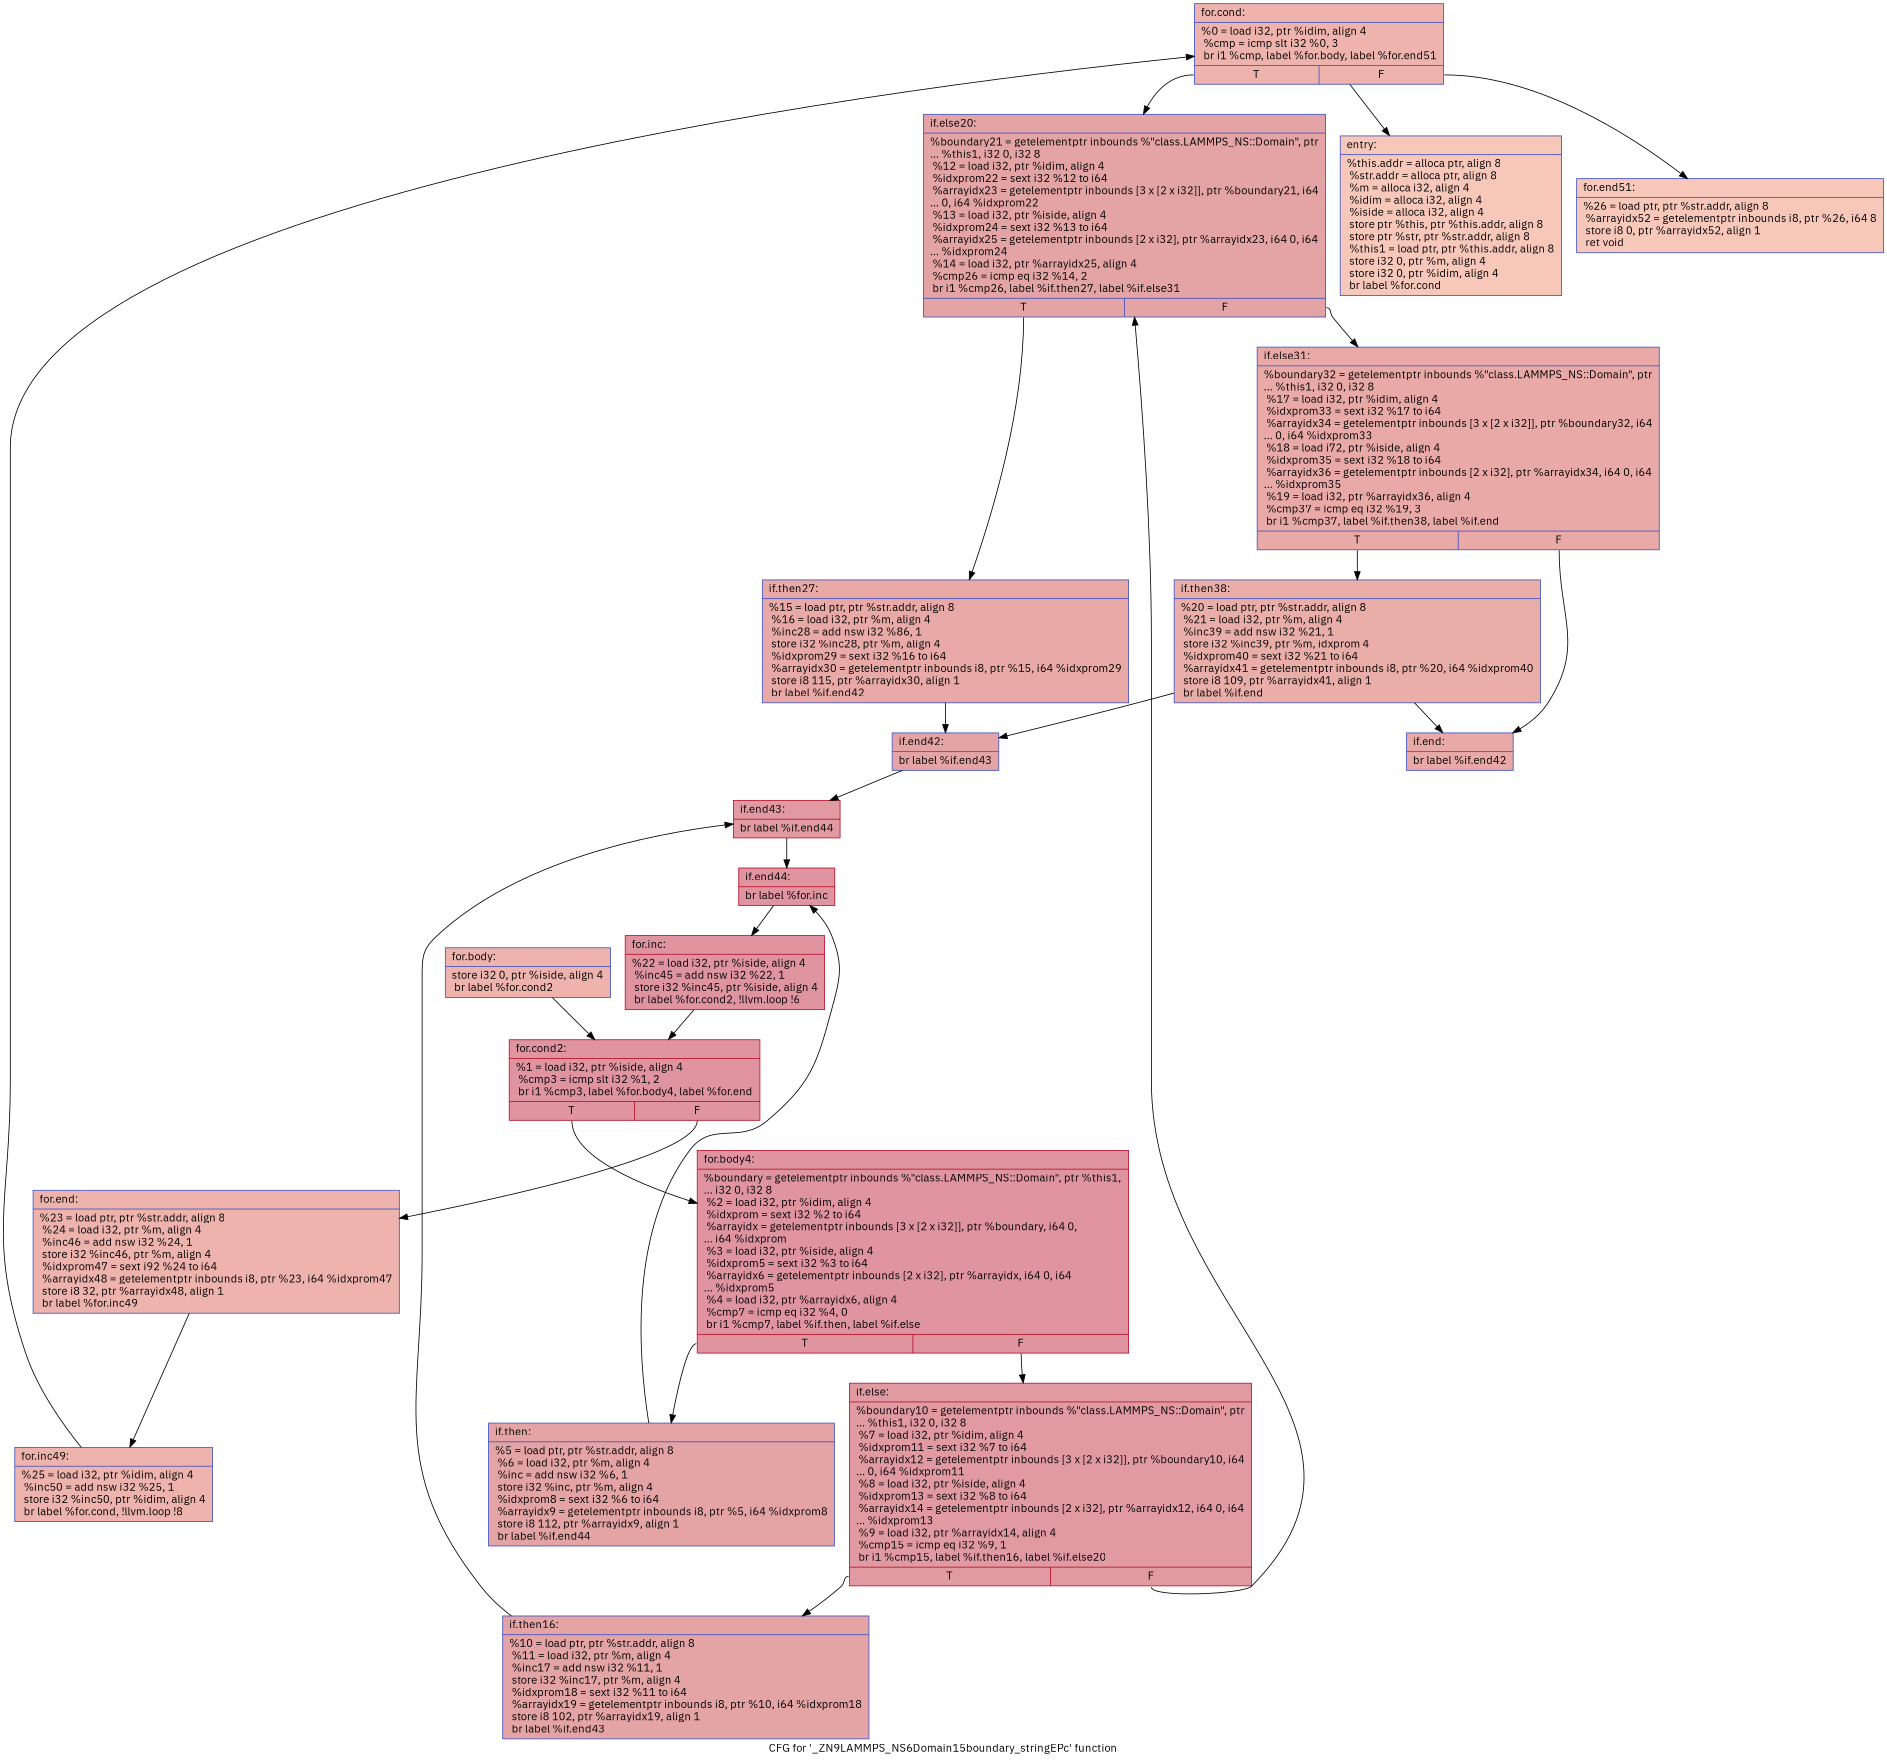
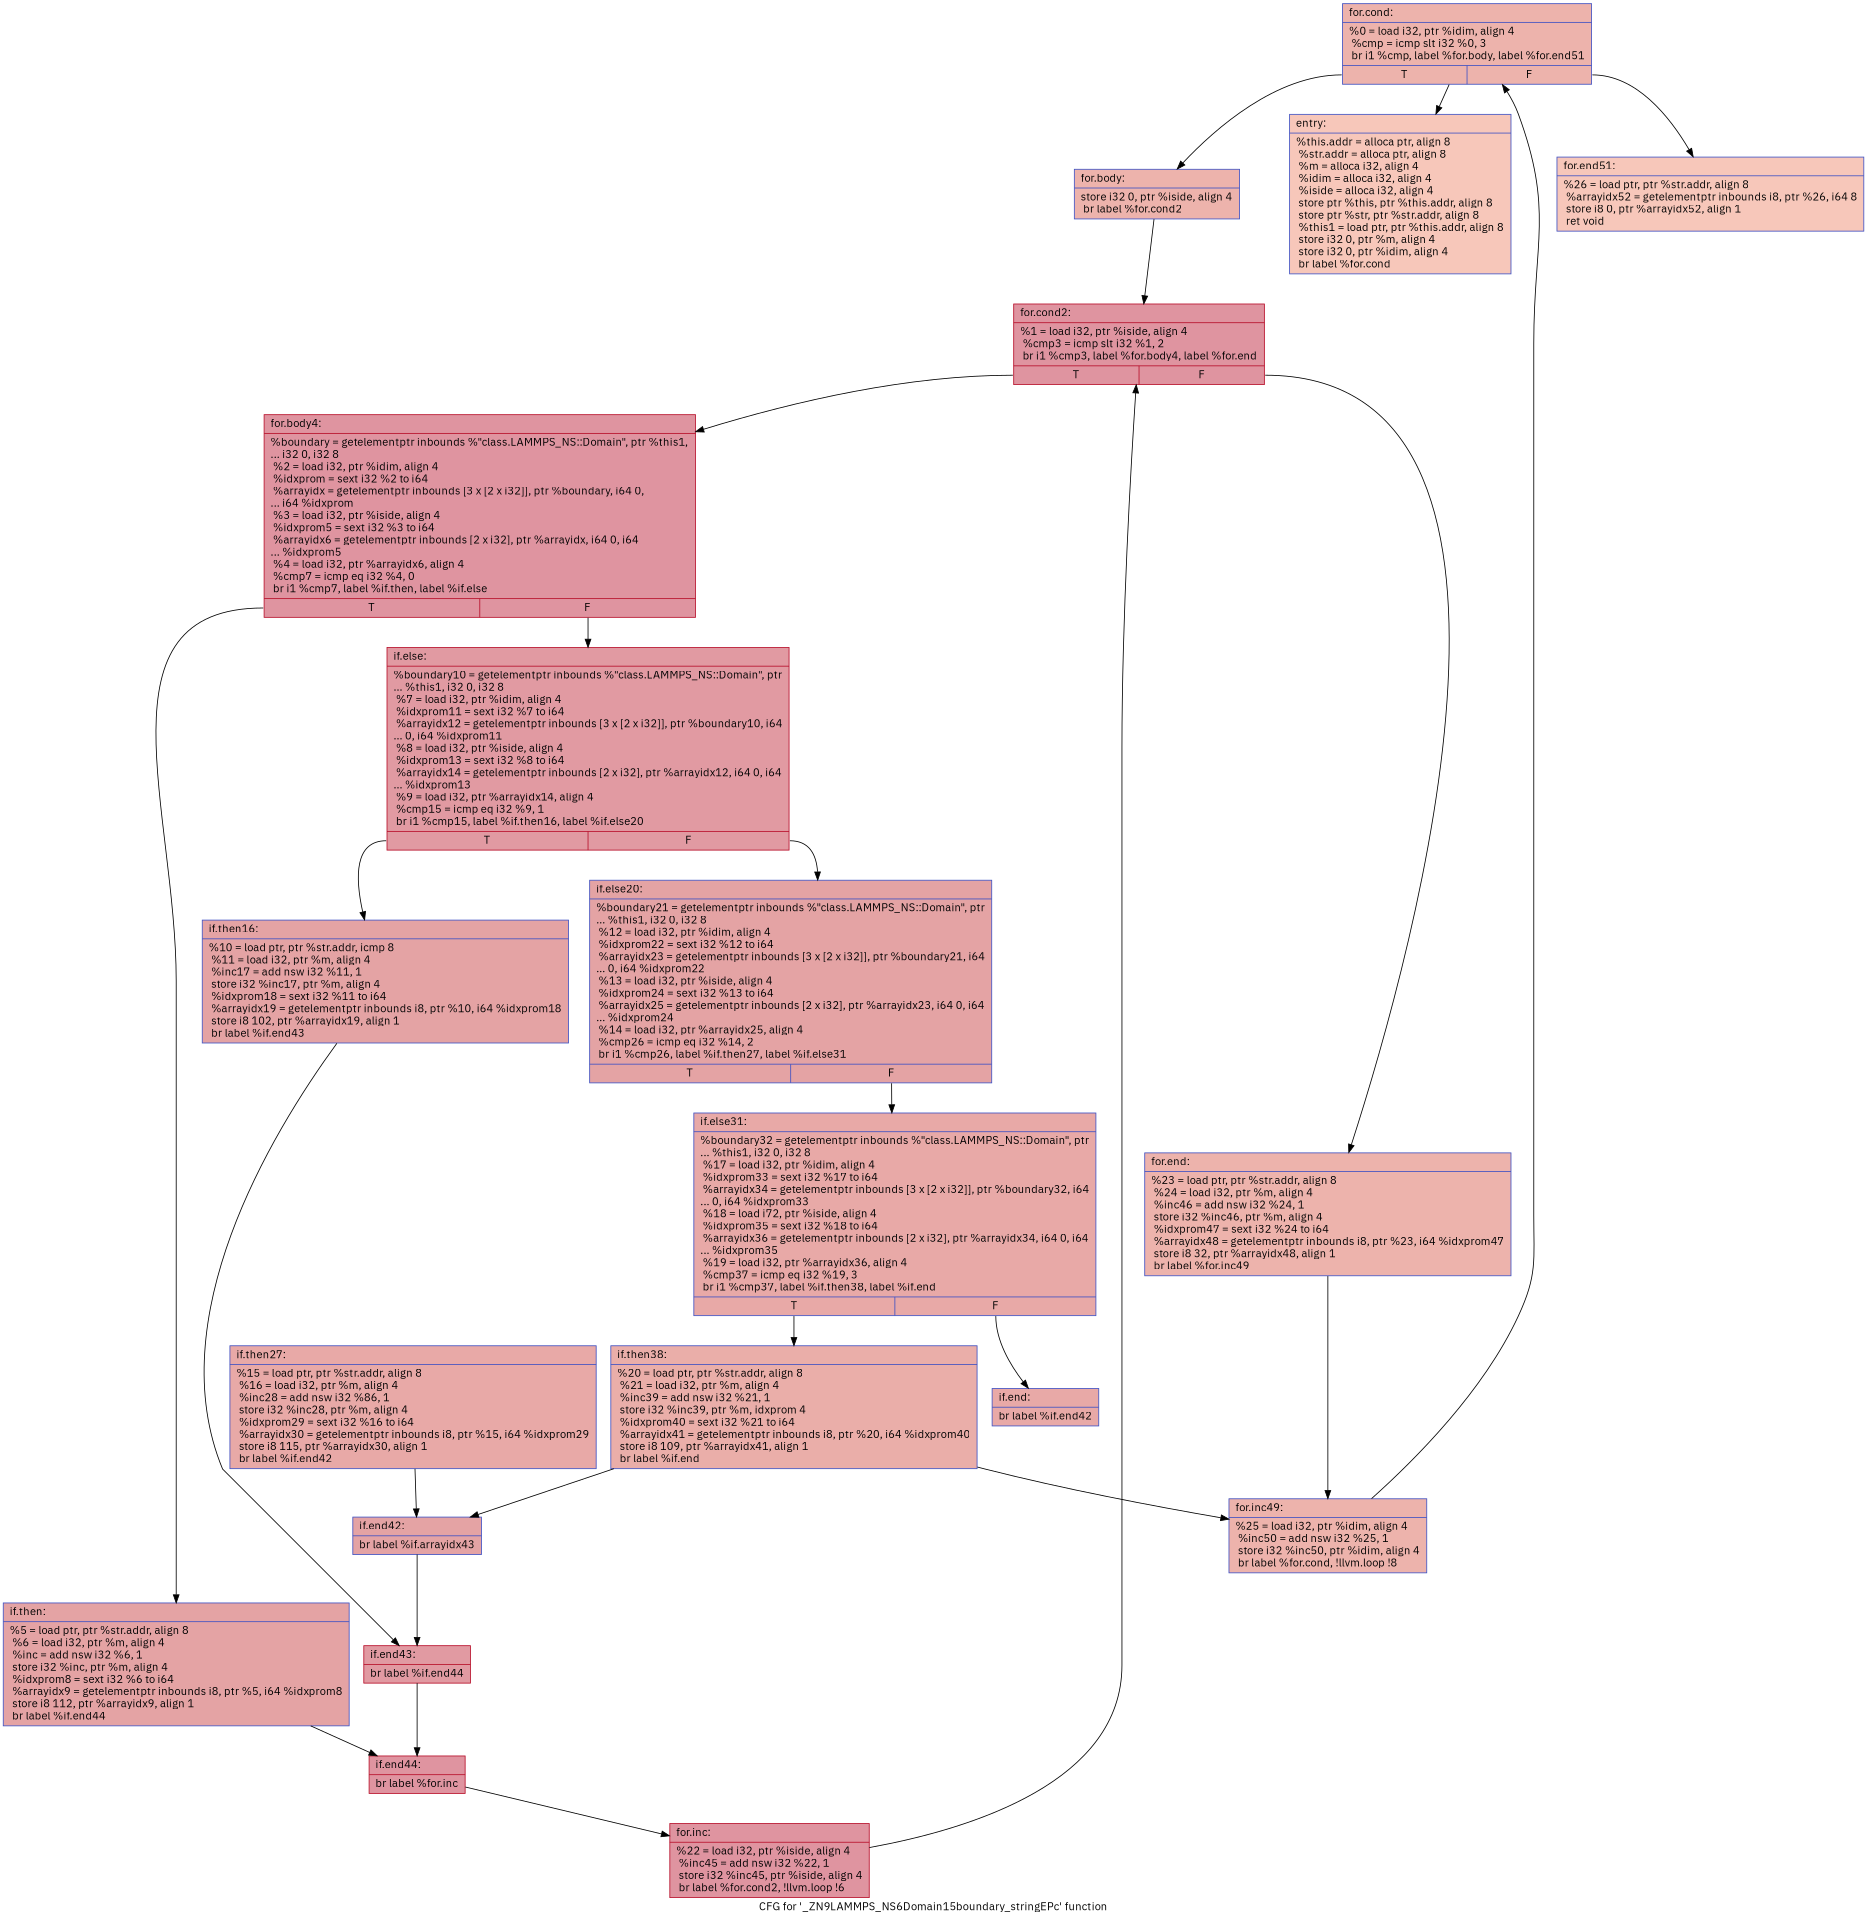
(1166, 84) -> (1254, 103)
(1008, 447) -> none
(1426, 715) -> (1099, 1495)
(945, 761) -> (417, 1545)
(129, 1267) -> (1240, 1229)
(602, 1644) -> (302, 948)
